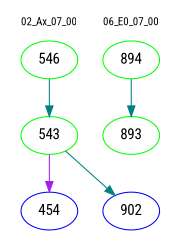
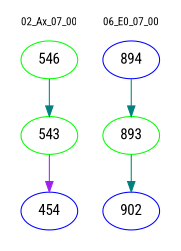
(131, 60) -> (131, 60)
(79, 163) -> (131, 168)
